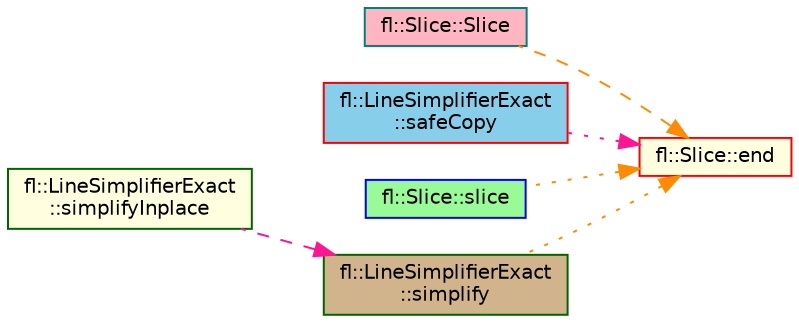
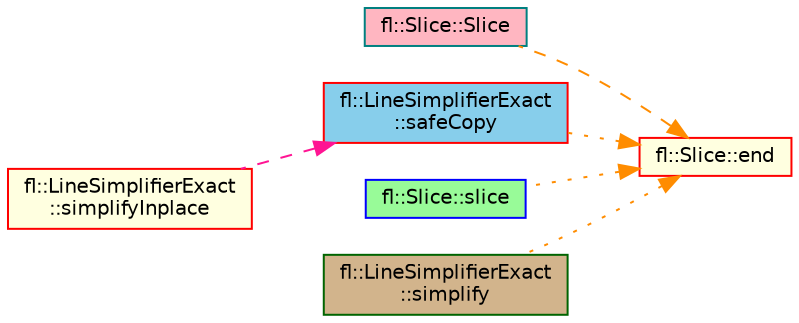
(594, 137) -> (594, 137)
(130, 199) -> (130, 199)
(278, 239) -> (278, 159)
